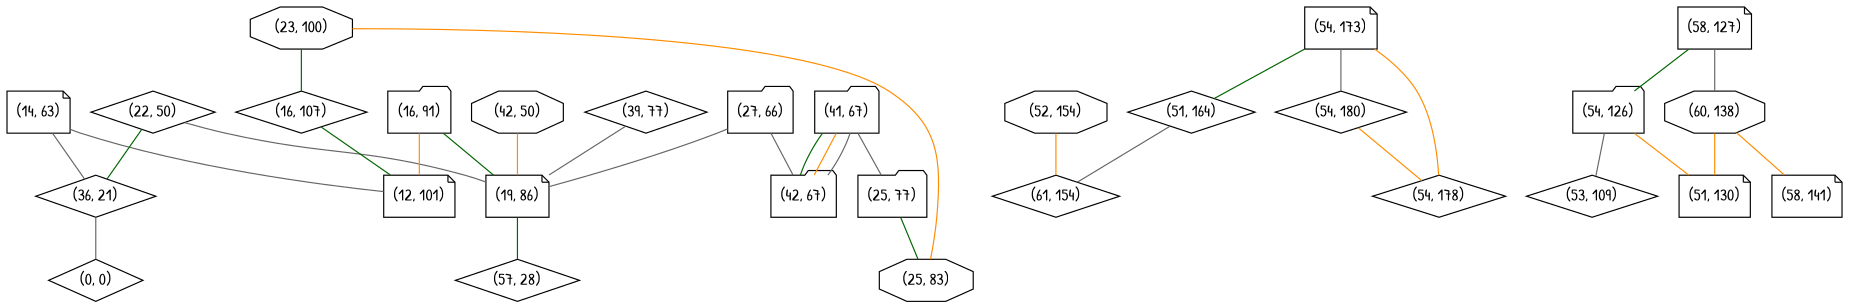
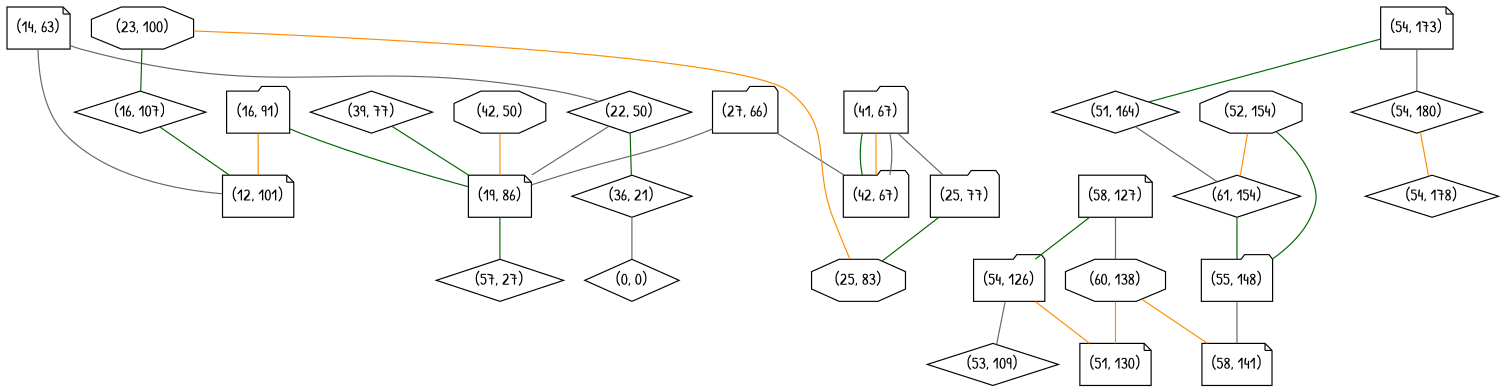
(1423, 103) -> none
(587, 151) -> (430, 151)
(69, 156) -> (334, 77)
(517, 280) -> (500, 280)
none -> (1237, 280)
